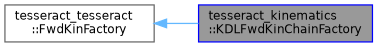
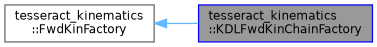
(80, 23) -> (80, 23)
